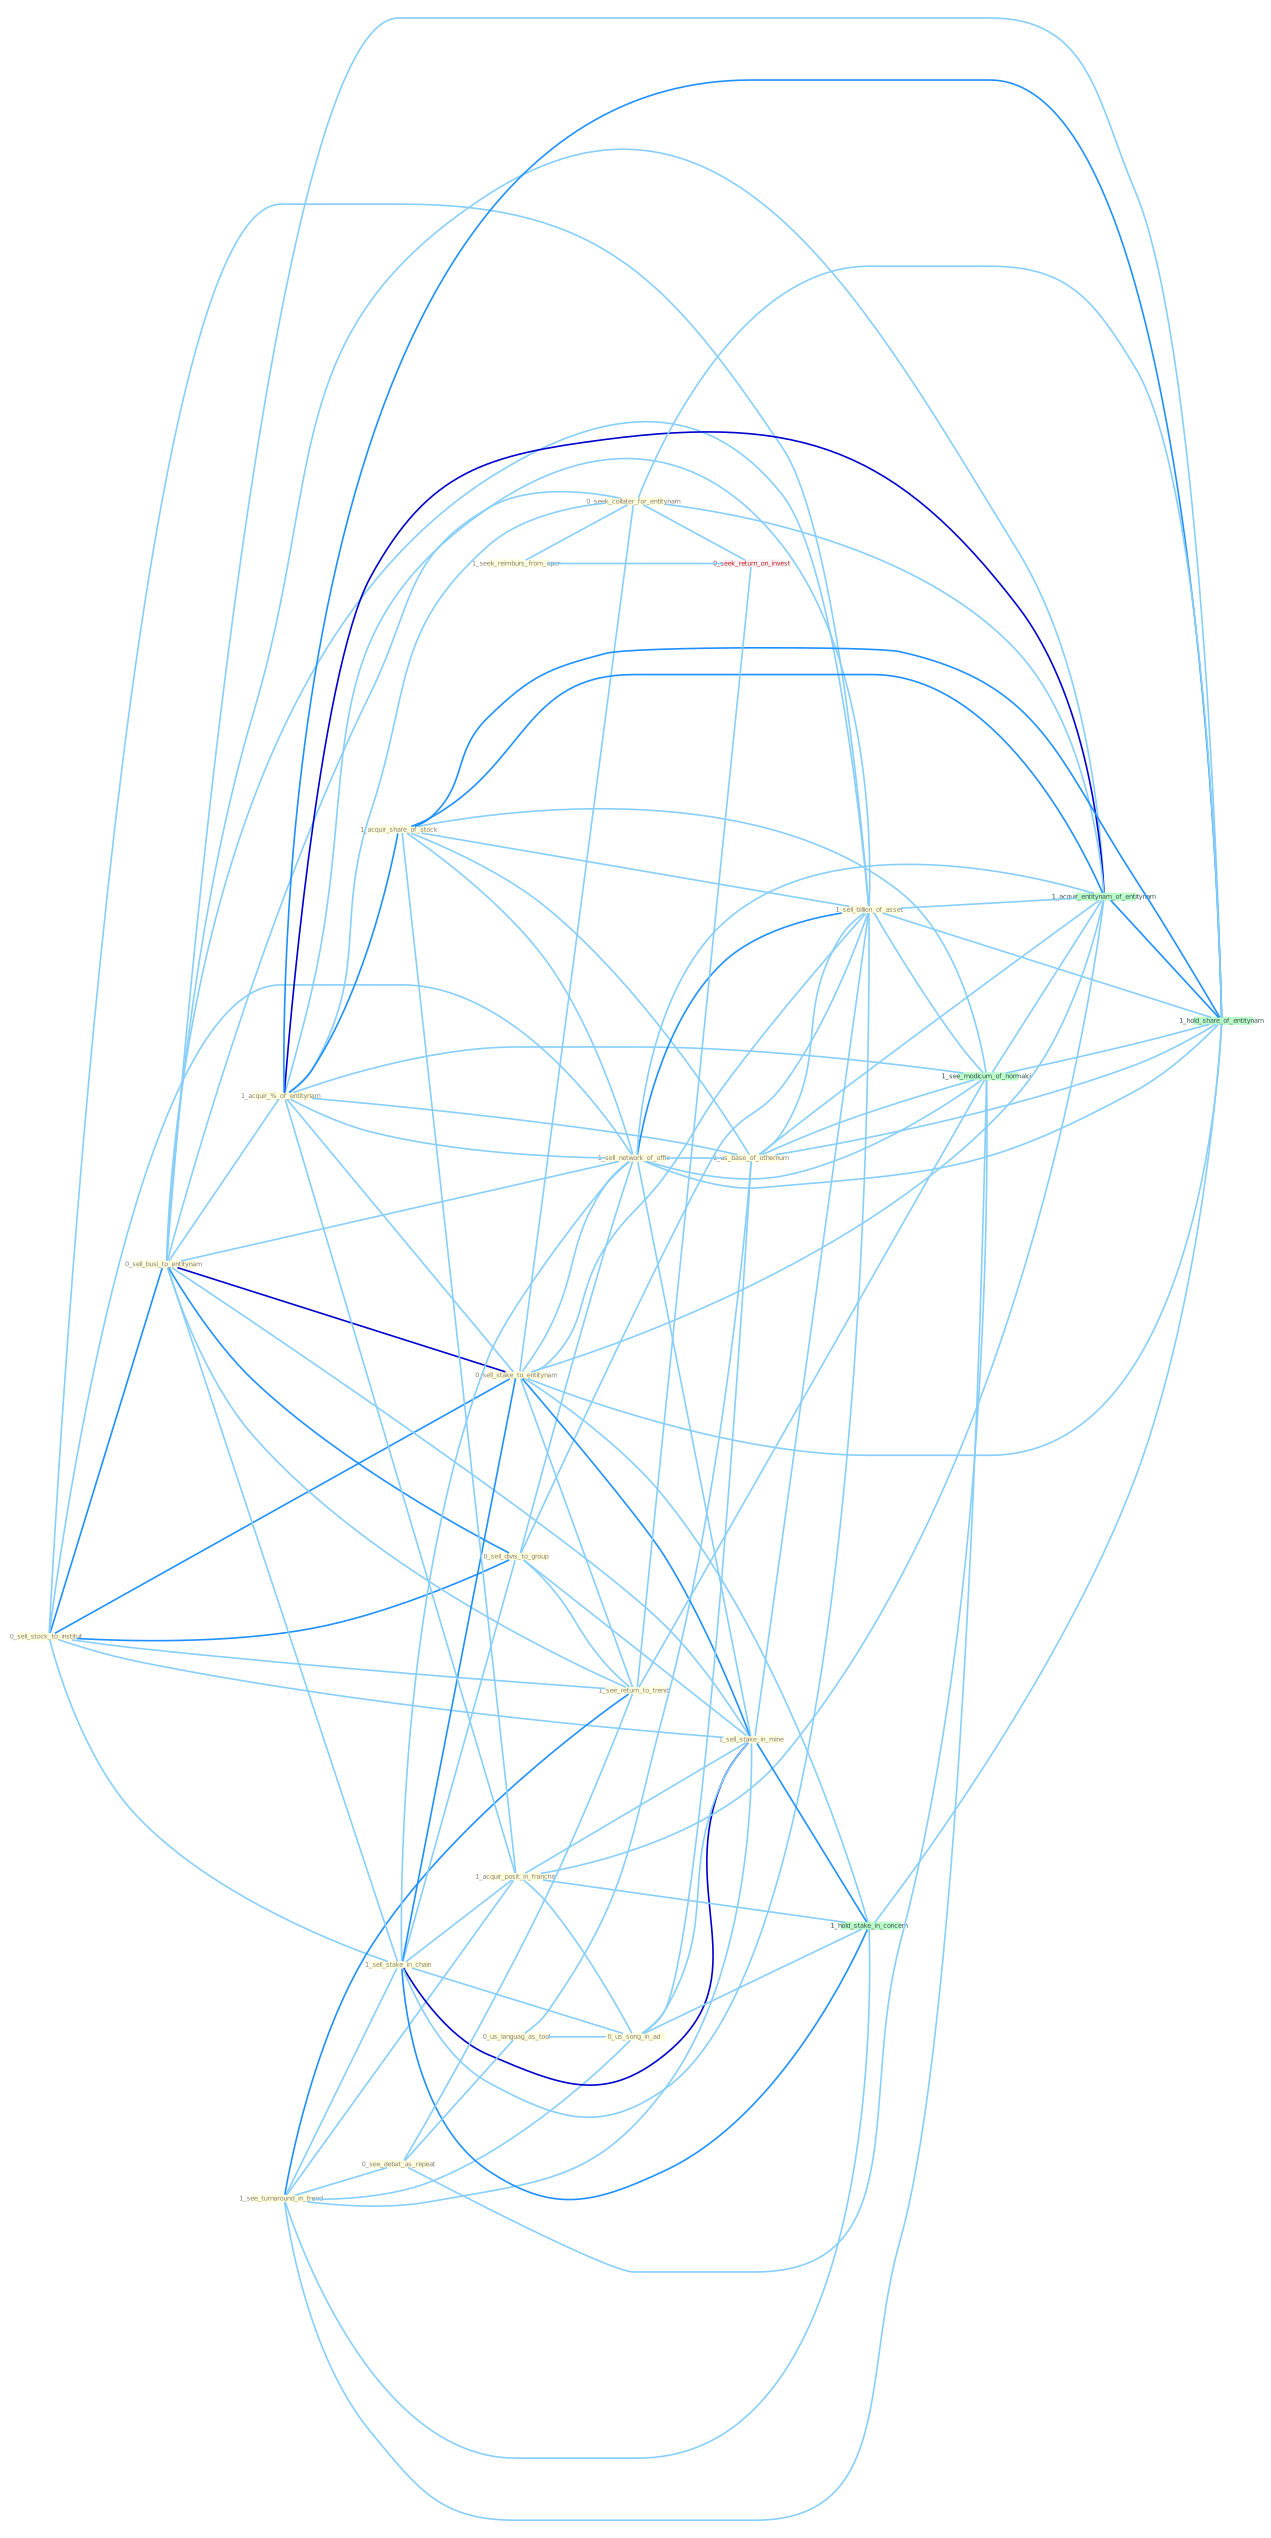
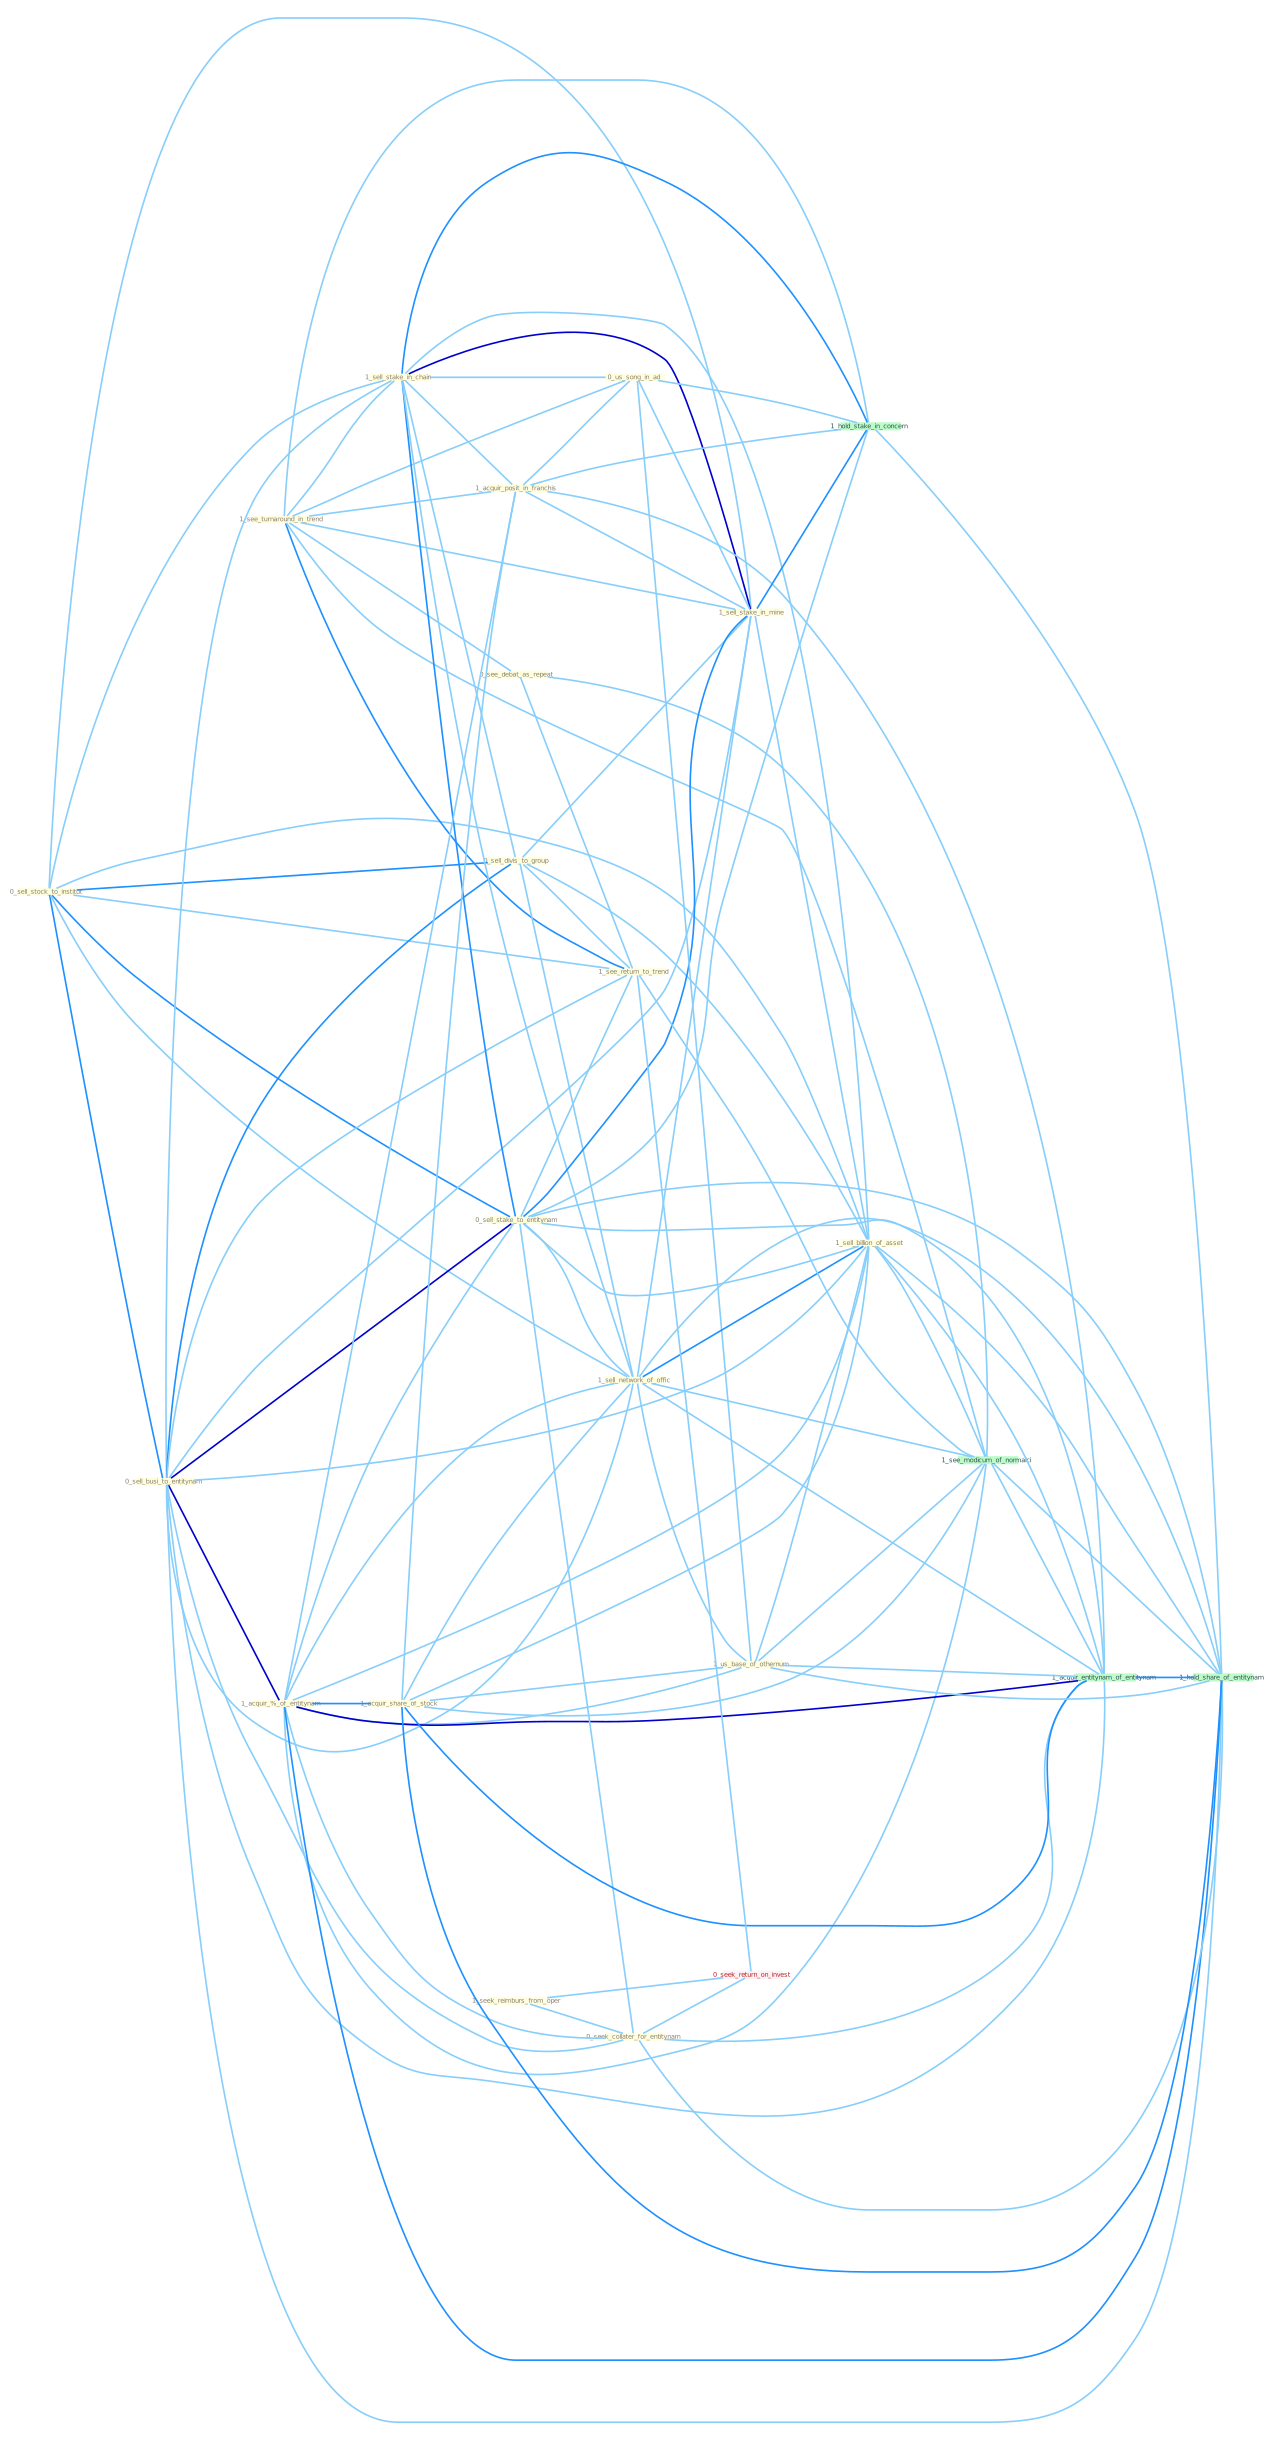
(224, 1180) -> (224, 1593)
(518, 2037) -> none
